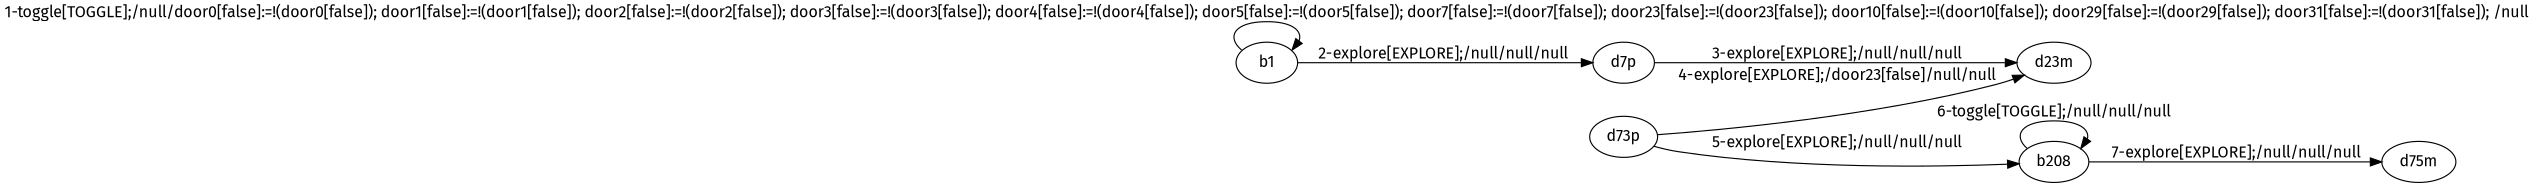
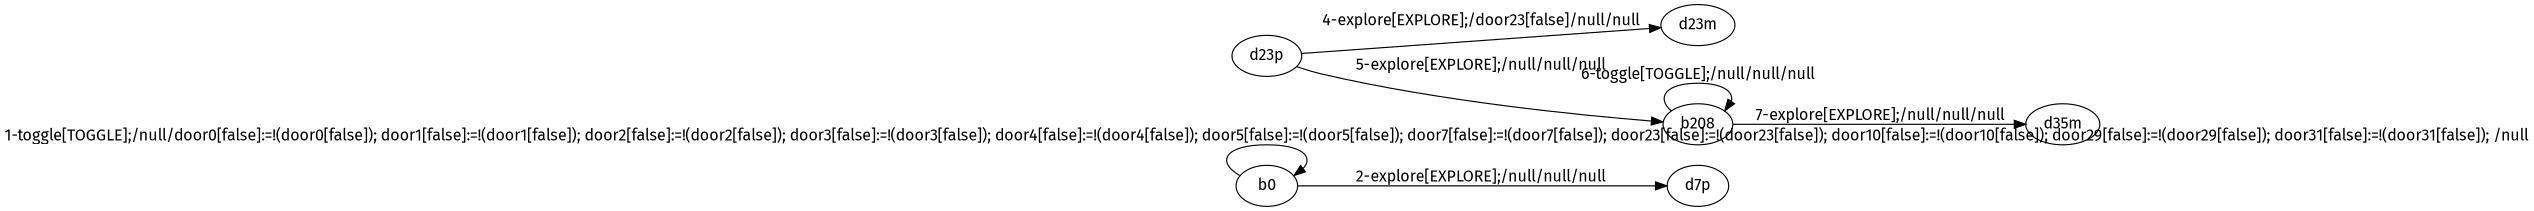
(1267, 63) -> (1267, 186)
(1830, 63) -> none
(1624, 137) -> (1267, 56)
(2419, 162) -> (2063, 124)
